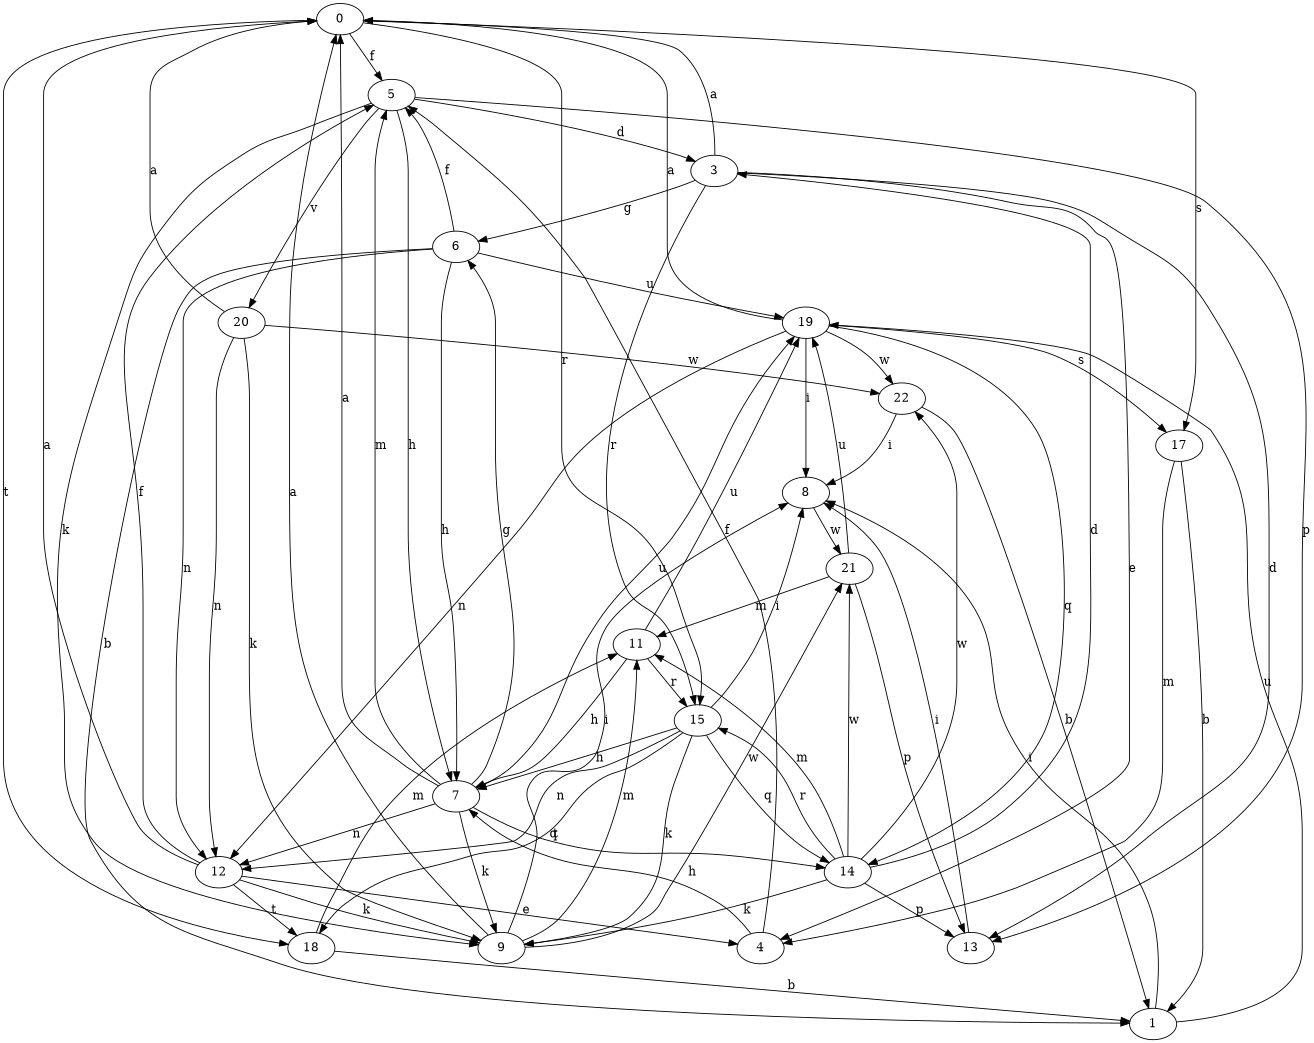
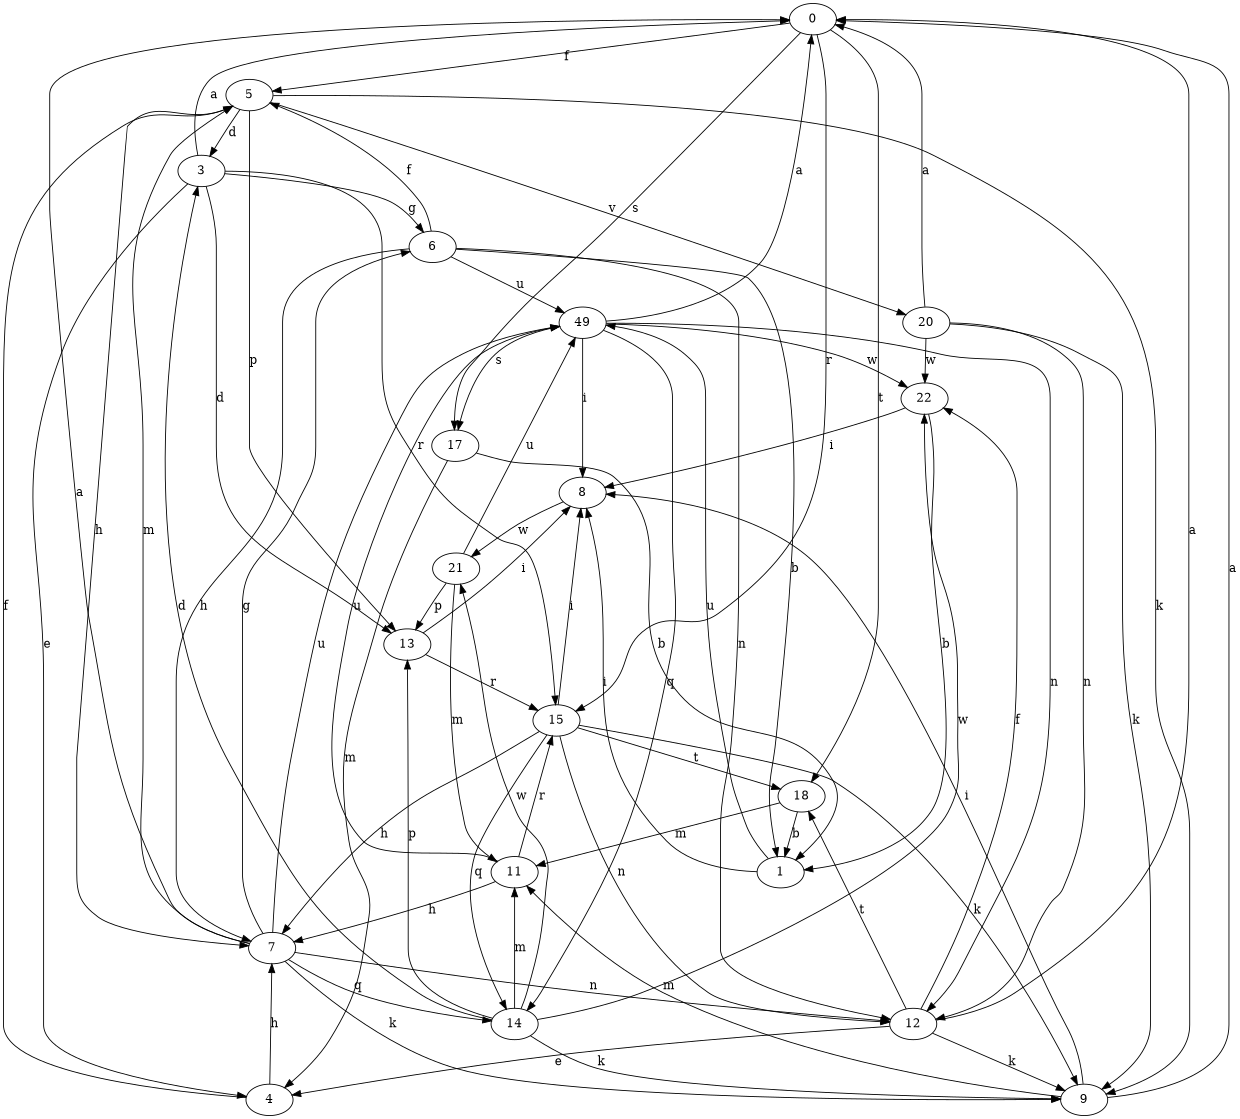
(806, 323) -> (583, 323)
(131, 442) -> (1016, 705)
(789, 788) -> (475, 679)
(715, 812) -> none
